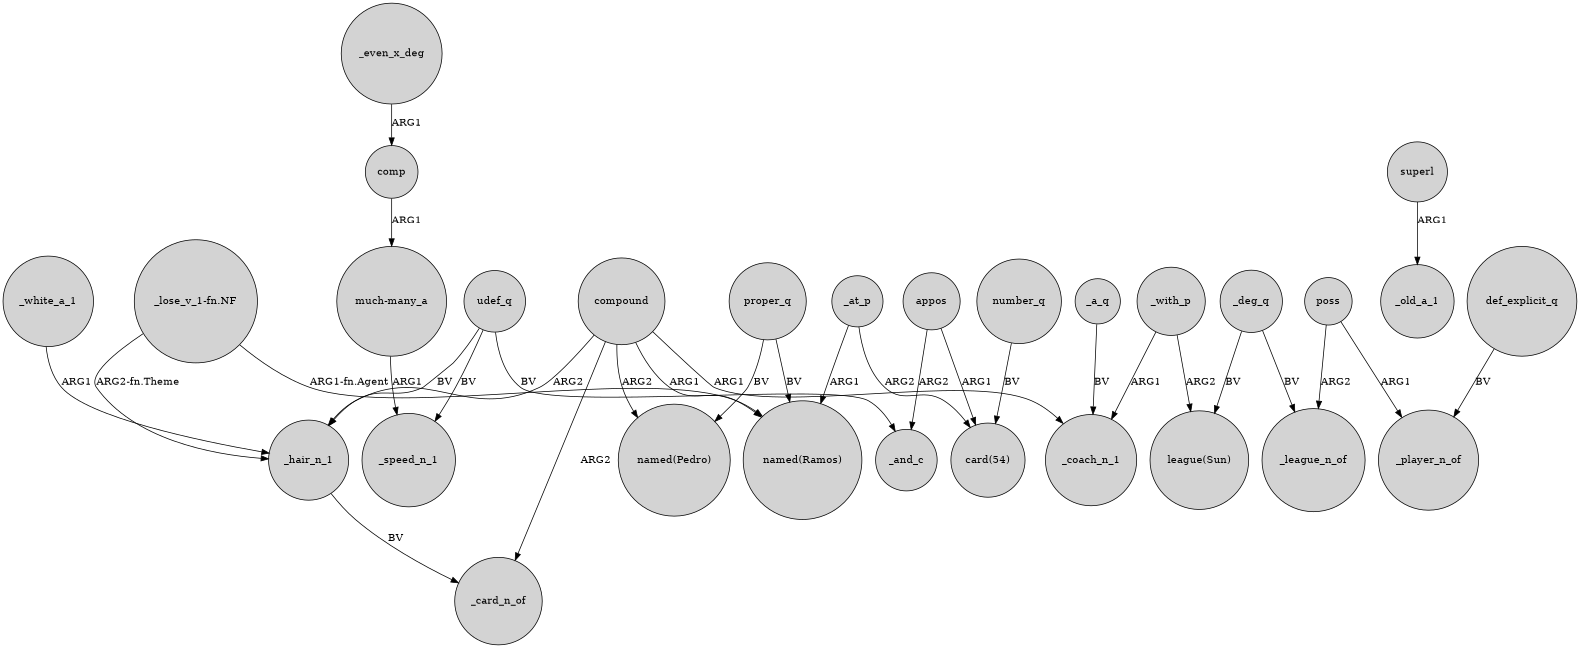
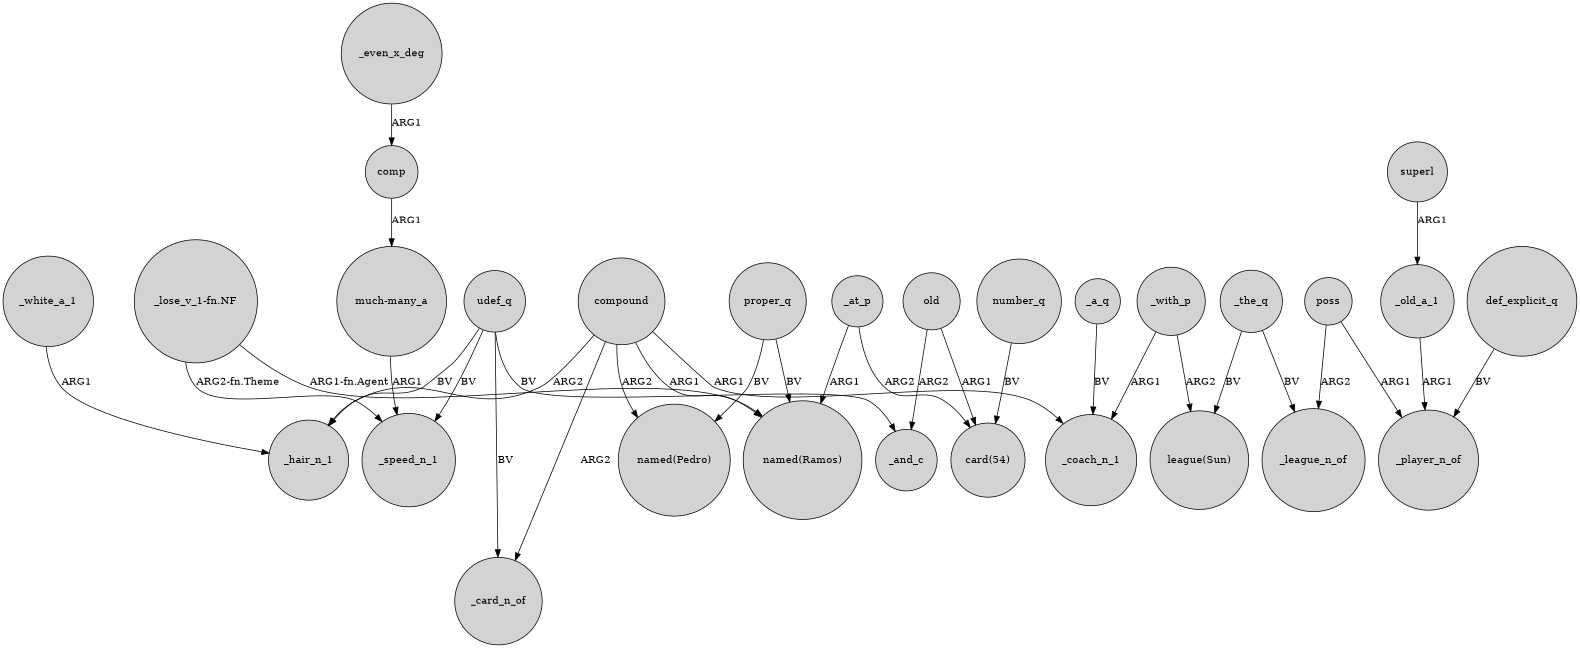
(932, 301) -> (932, 301)
(1251, 301) -> (1251, 301)
none -> (1422, 370)
(121, 412) -> (274, 398)
(387, 543) -> (496, 441)
